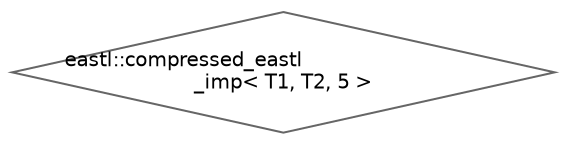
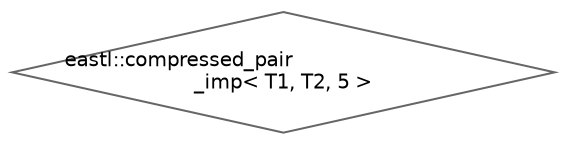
(283, 72) -> (283, 72)
